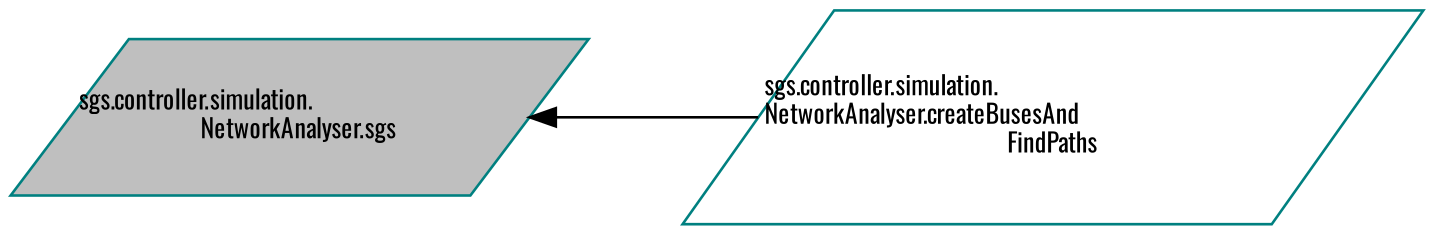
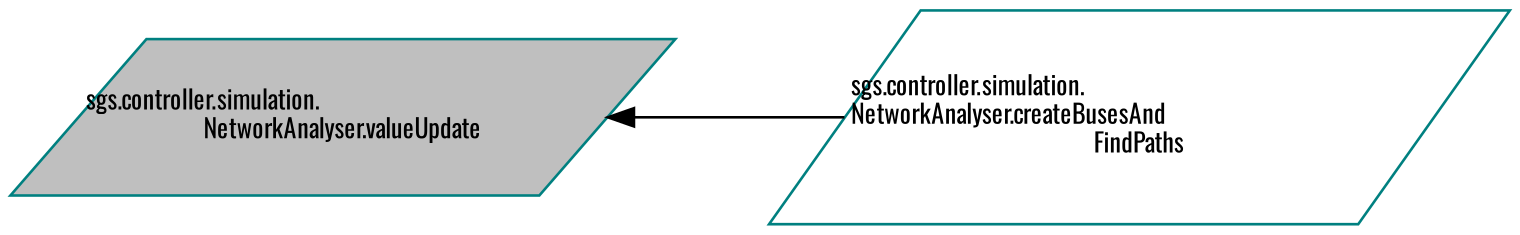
(300, 117) -> (343, 117)
